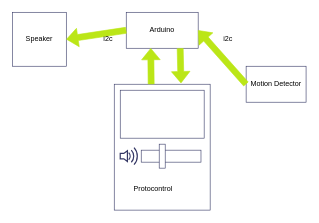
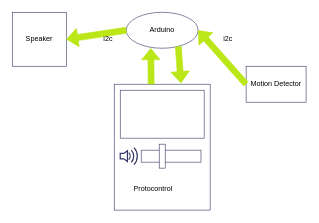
(162, 30) -> (162, 30)
